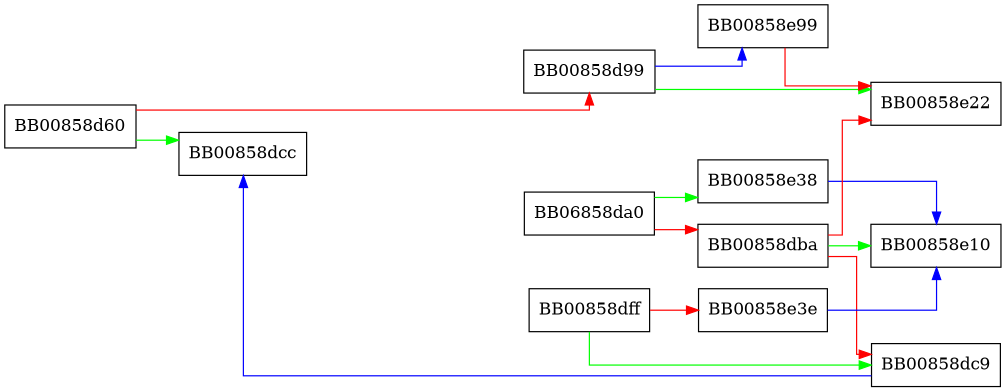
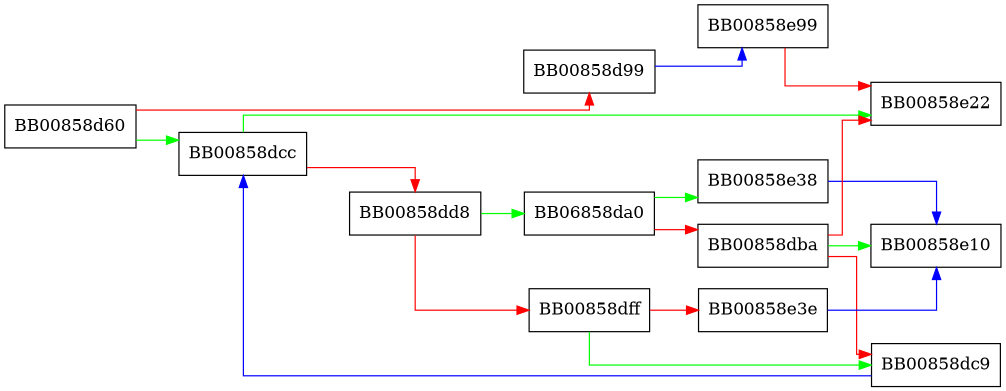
(757, 89) -> (606, 115)
none -> (415, 214)
